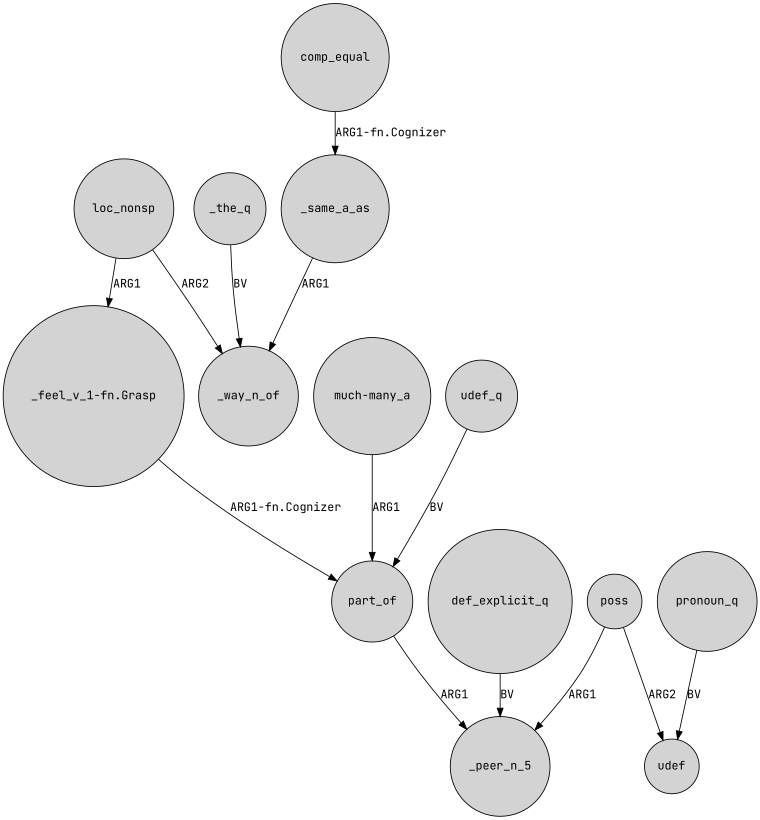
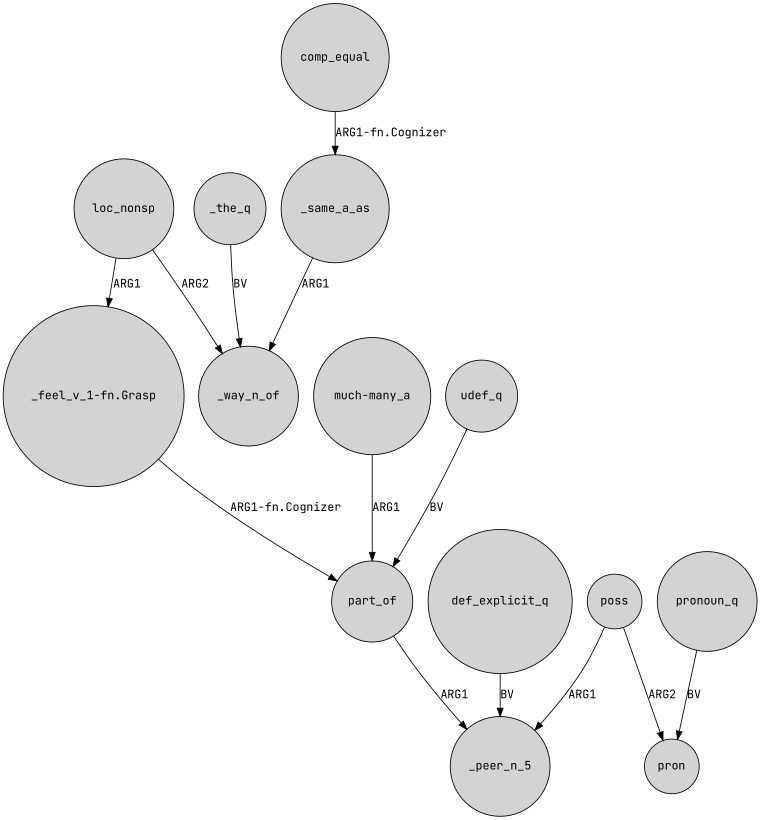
(672, 766) -> (672, 766)
